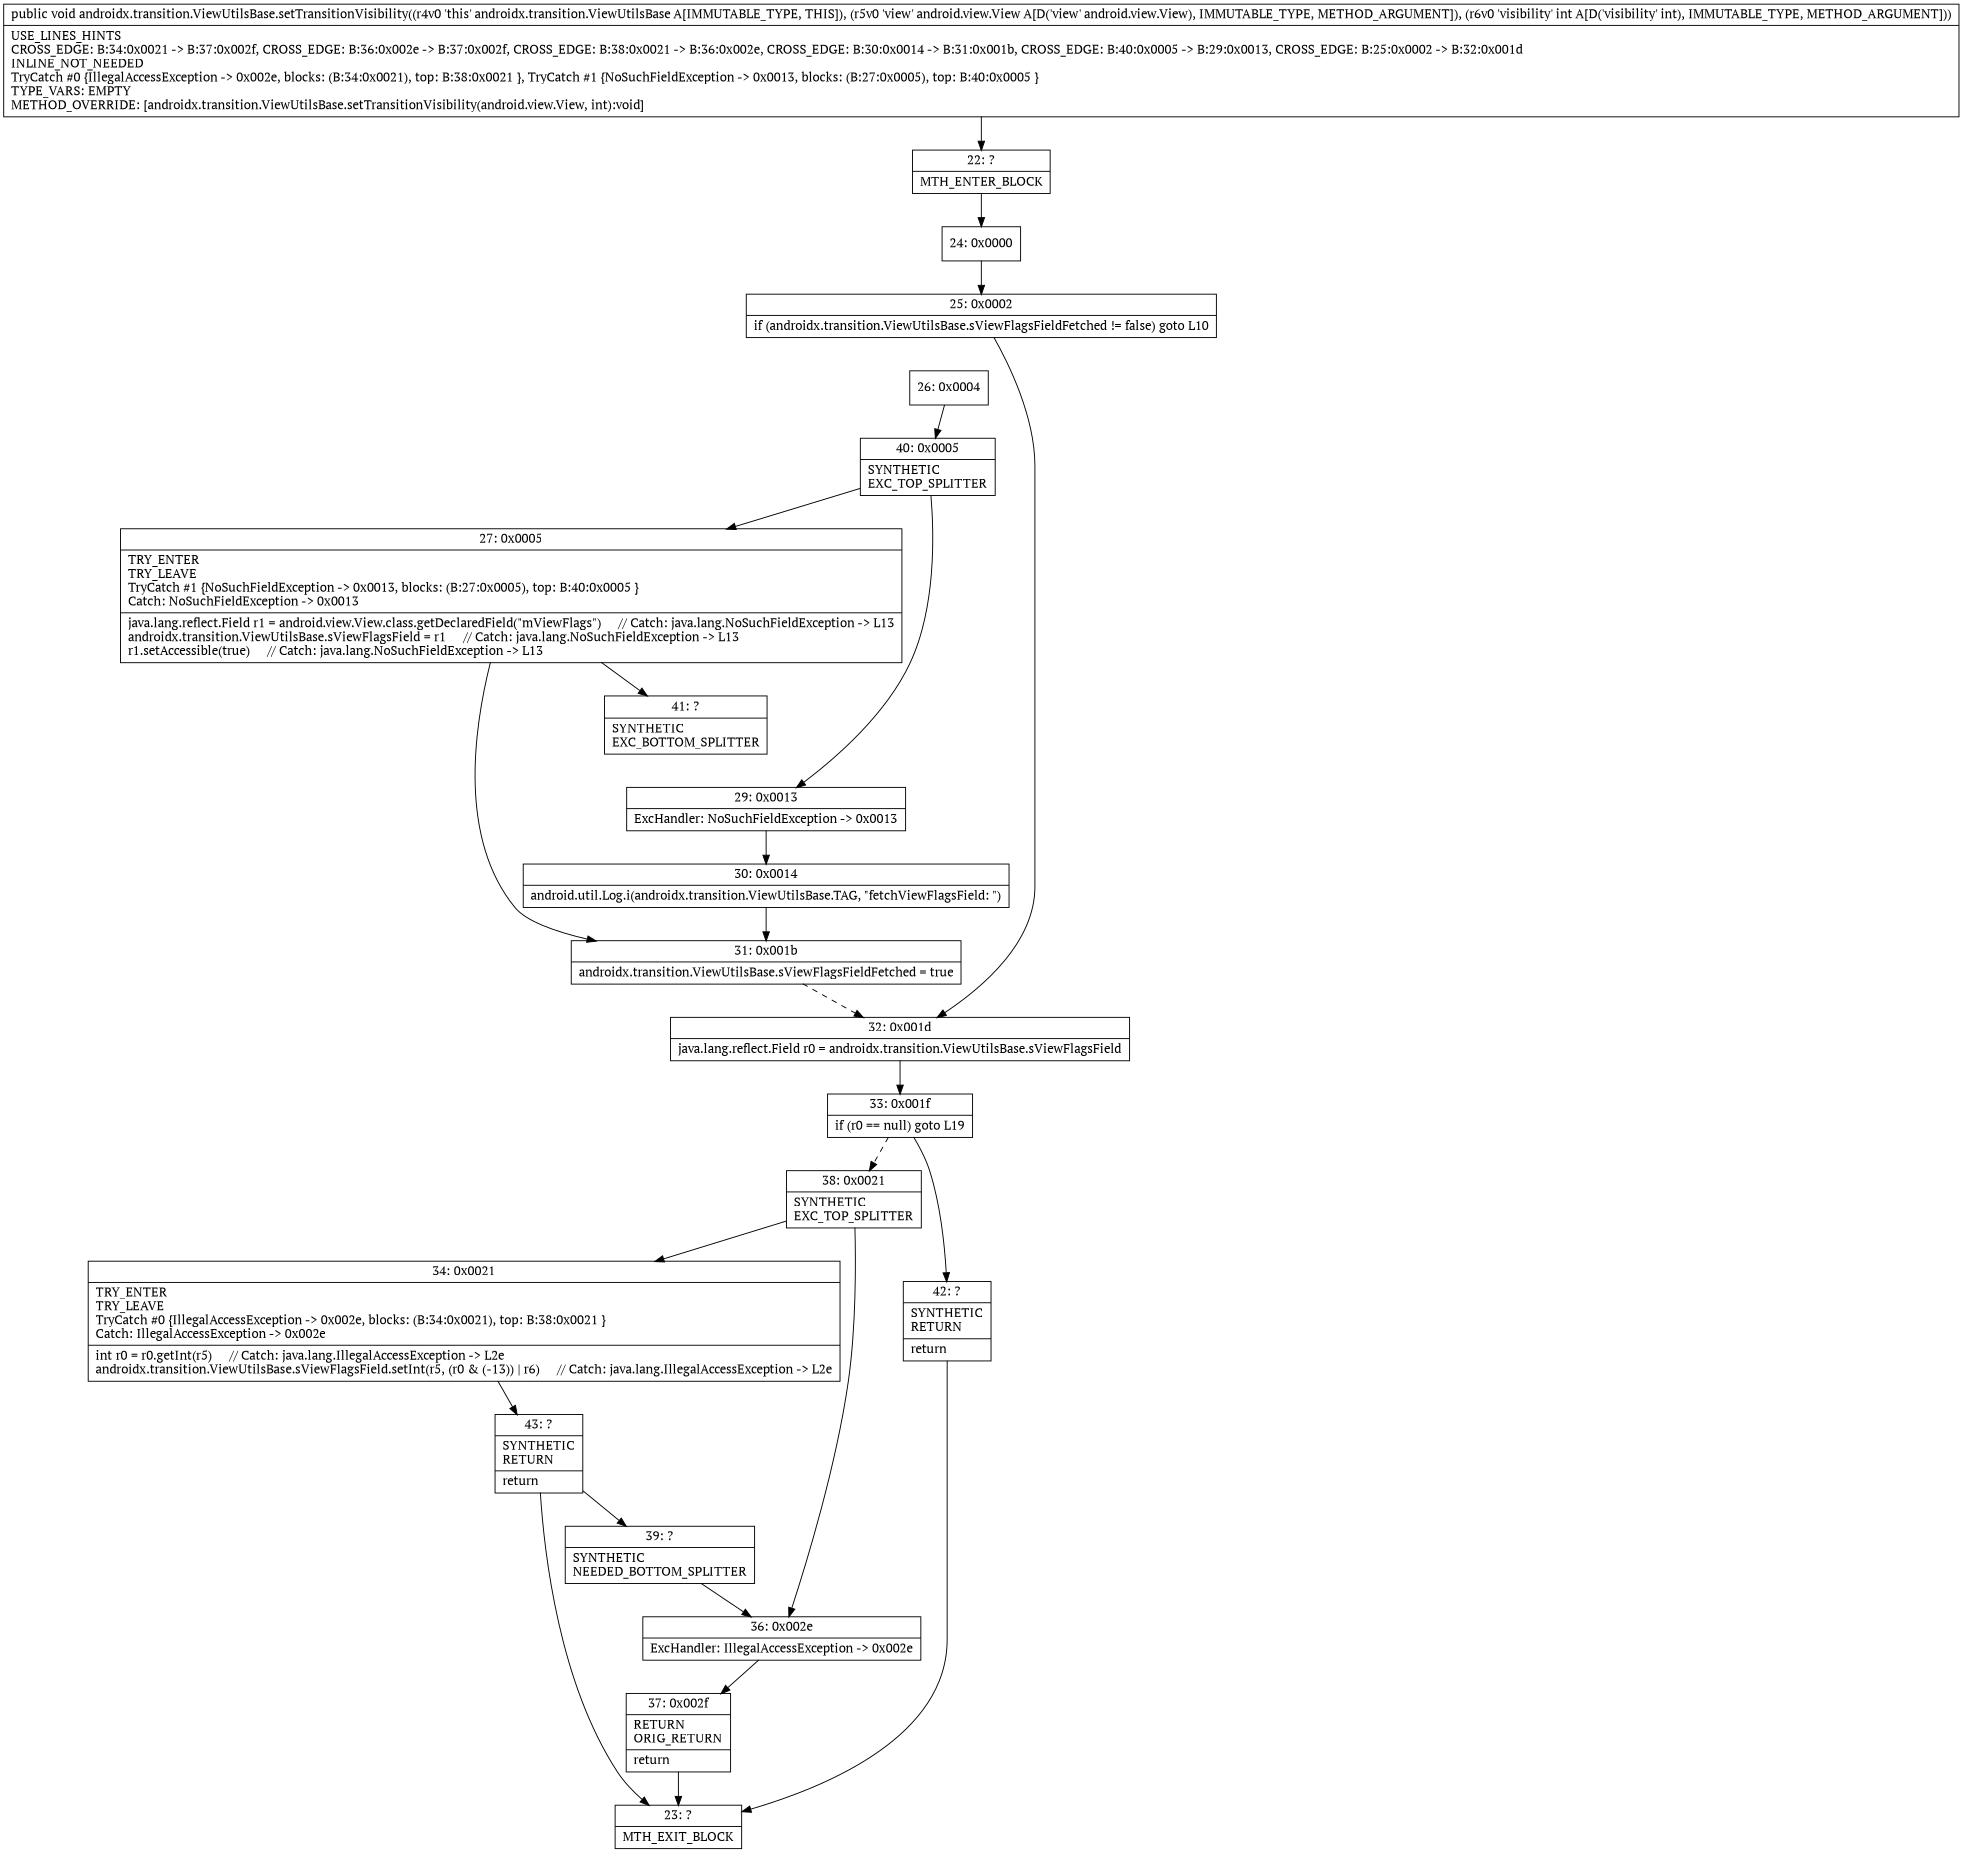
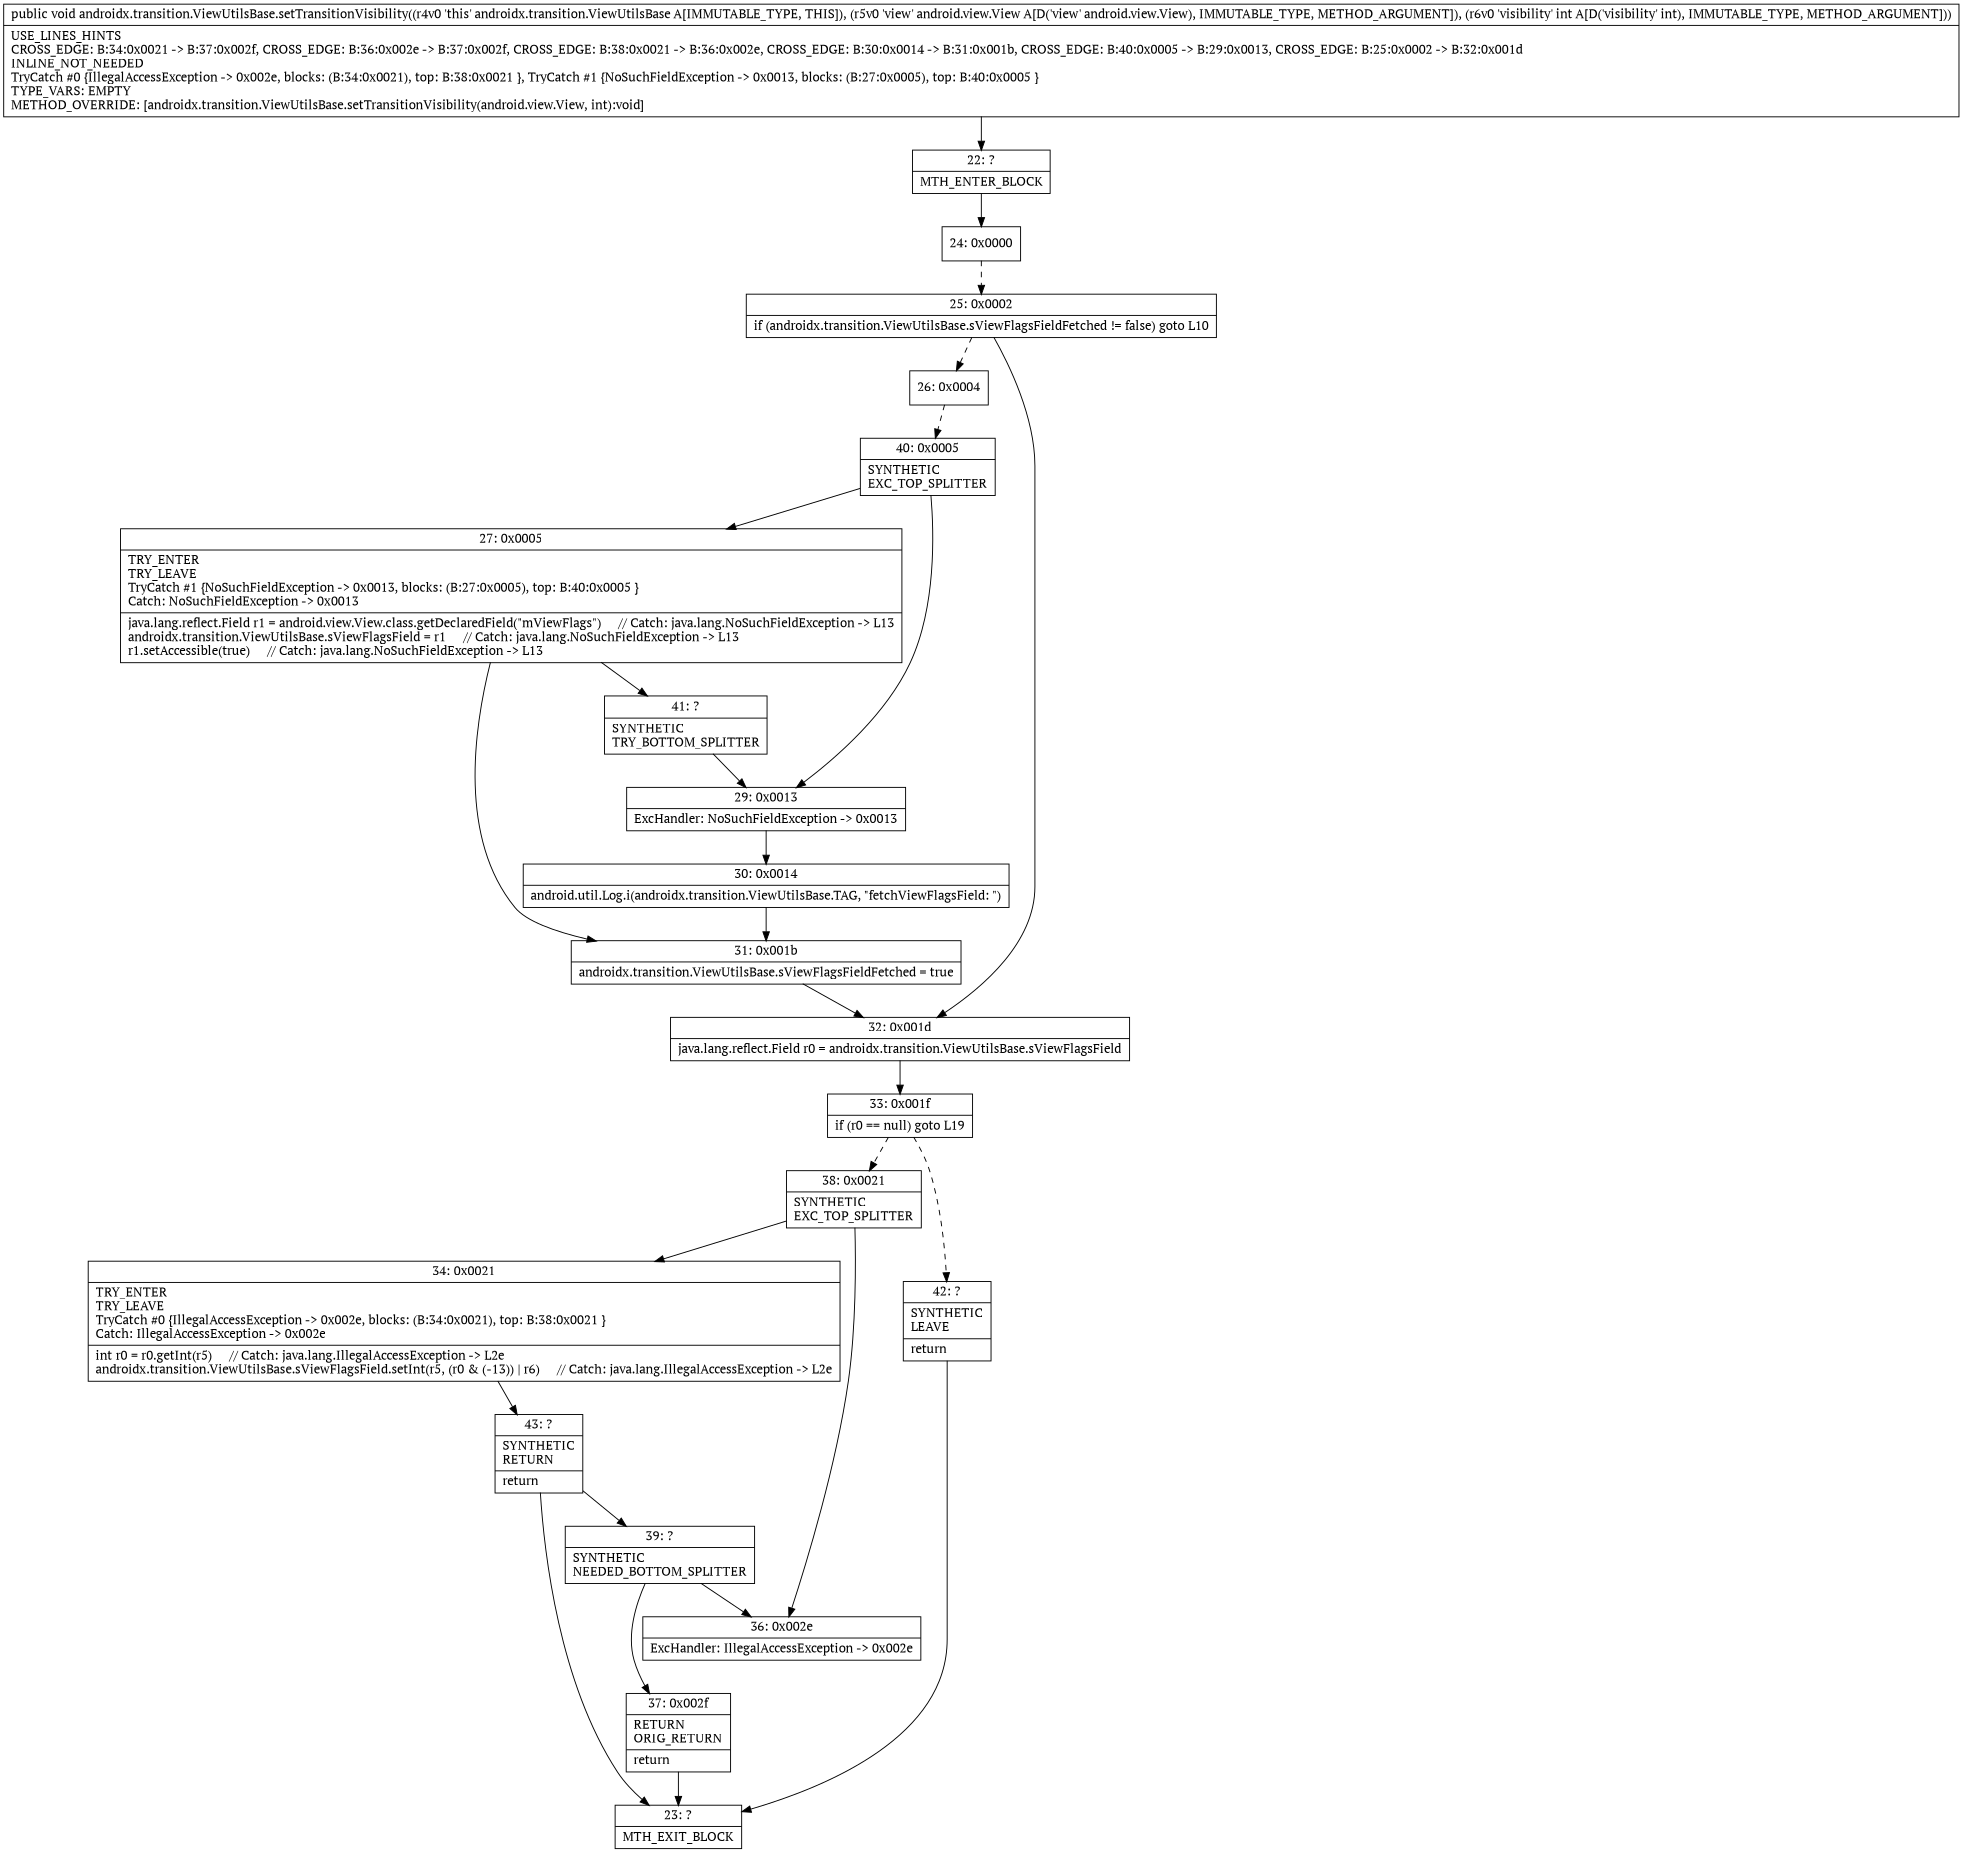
(981, 273) -> (981, 273)
none -> (966, 350)
(941, 417) -> (941, 417)
(686, 743) -> (686, 743)
none -> (726, 767)
(829, 998) -> (829, 998)
(938, 1203) -> (938, 1203)
(937, 1327) -> (931, 1327)
(743, 1674) -> (632, 1635)
